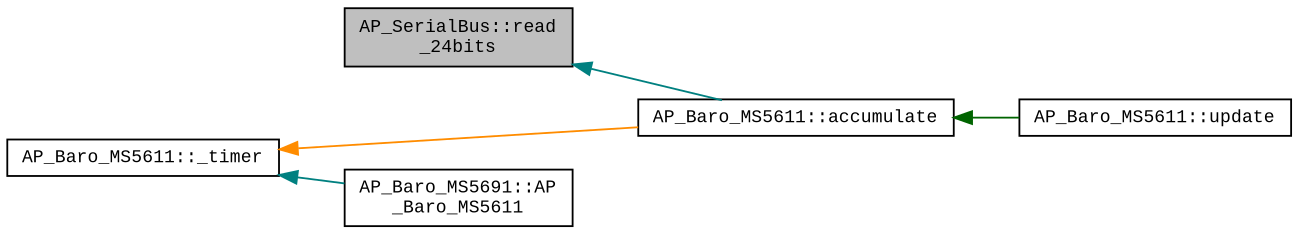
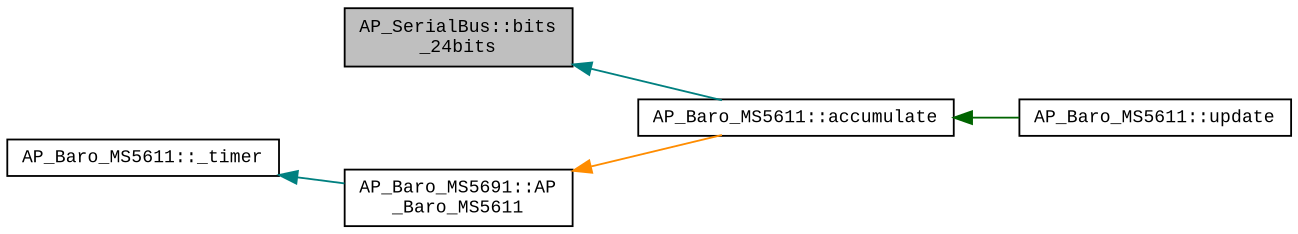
(459, 37) -> (459, 37)
(468, 138) -> (657, 151)
